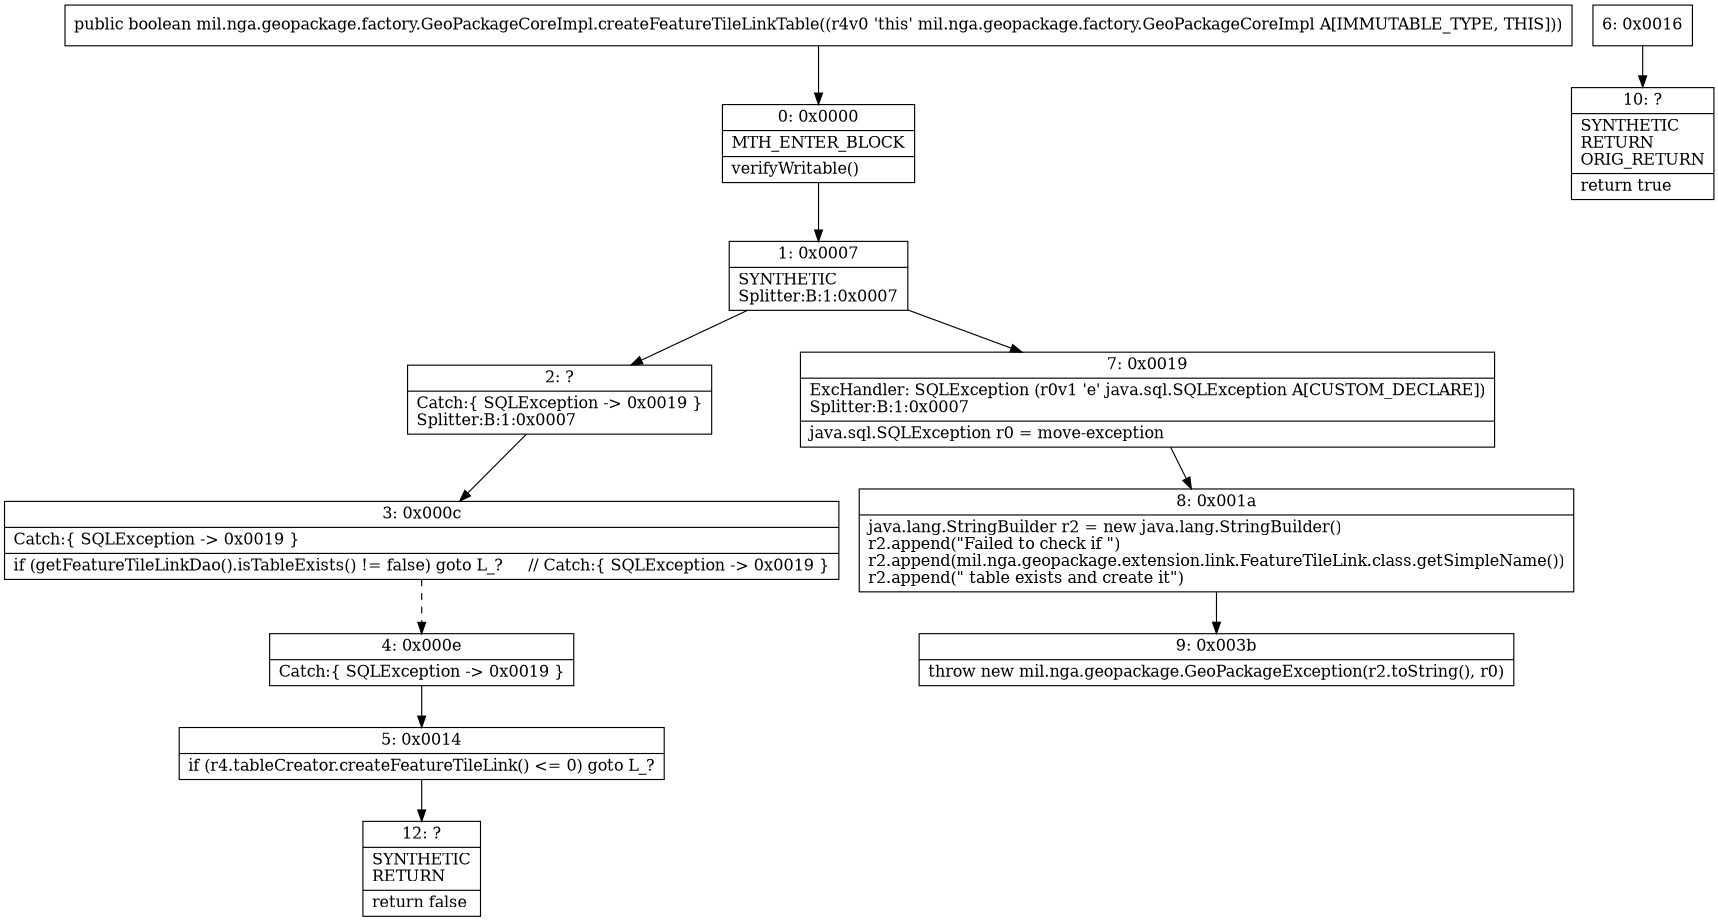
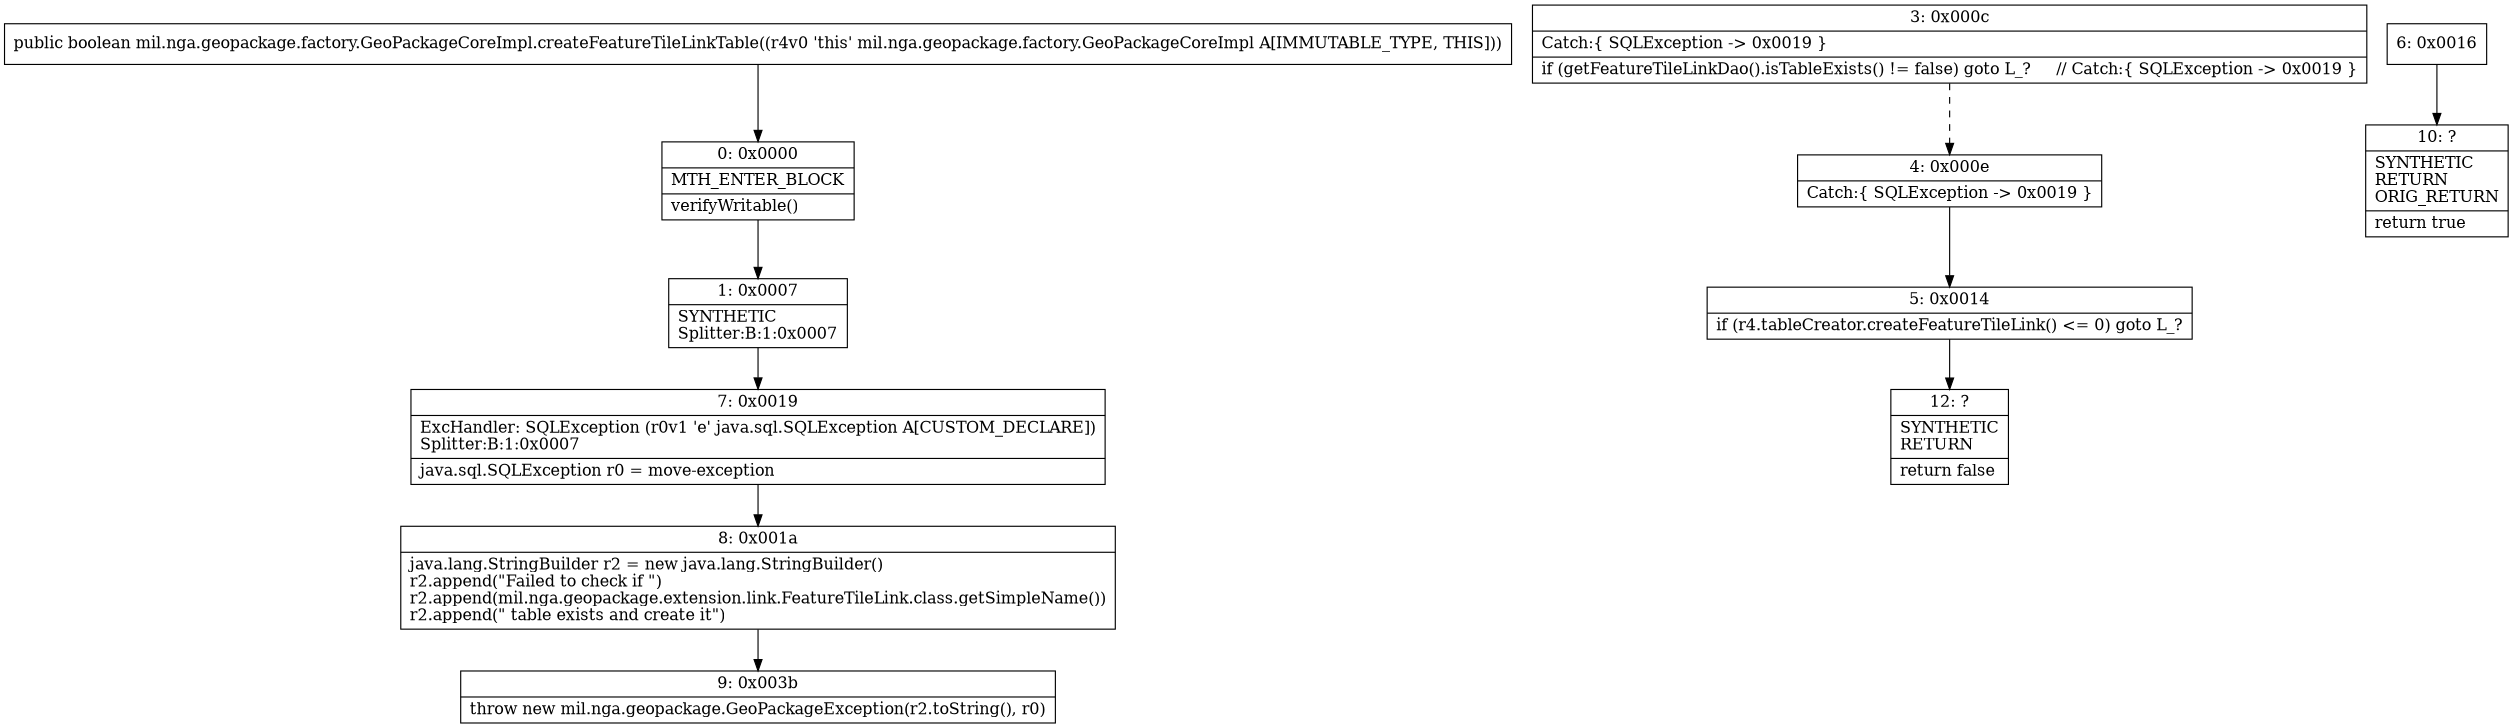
(560, 400) -> none
